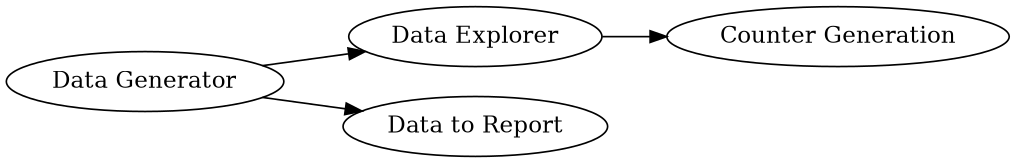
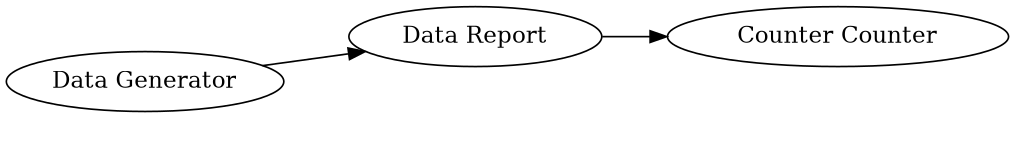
(475, 37) -> (475, 37)
(838, 37) -> (838, 37)
(475, 126) -> none
